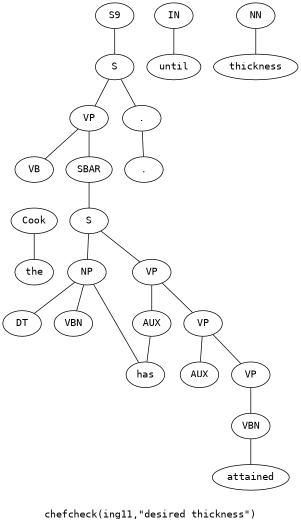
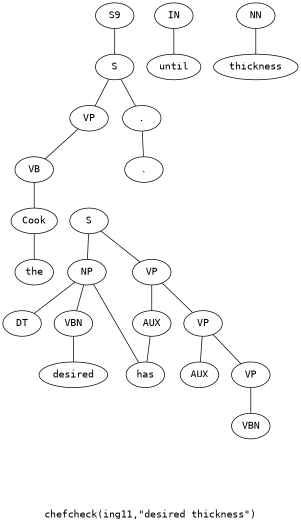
(89, 170) -> none
none -> (34, 195)
none -> (73, 375)
(251, 477) -> none
